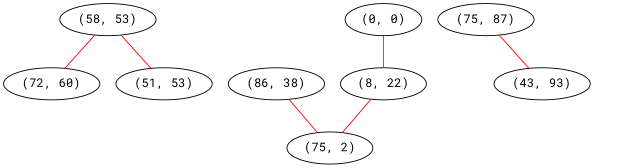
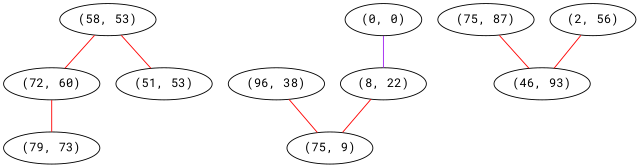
none -> (593, 20)
(276, 84) -> (276, 84)
(542, 84) -> (542, 84)
none -> (52, 148)
(330, 148) -> (330, 148)
